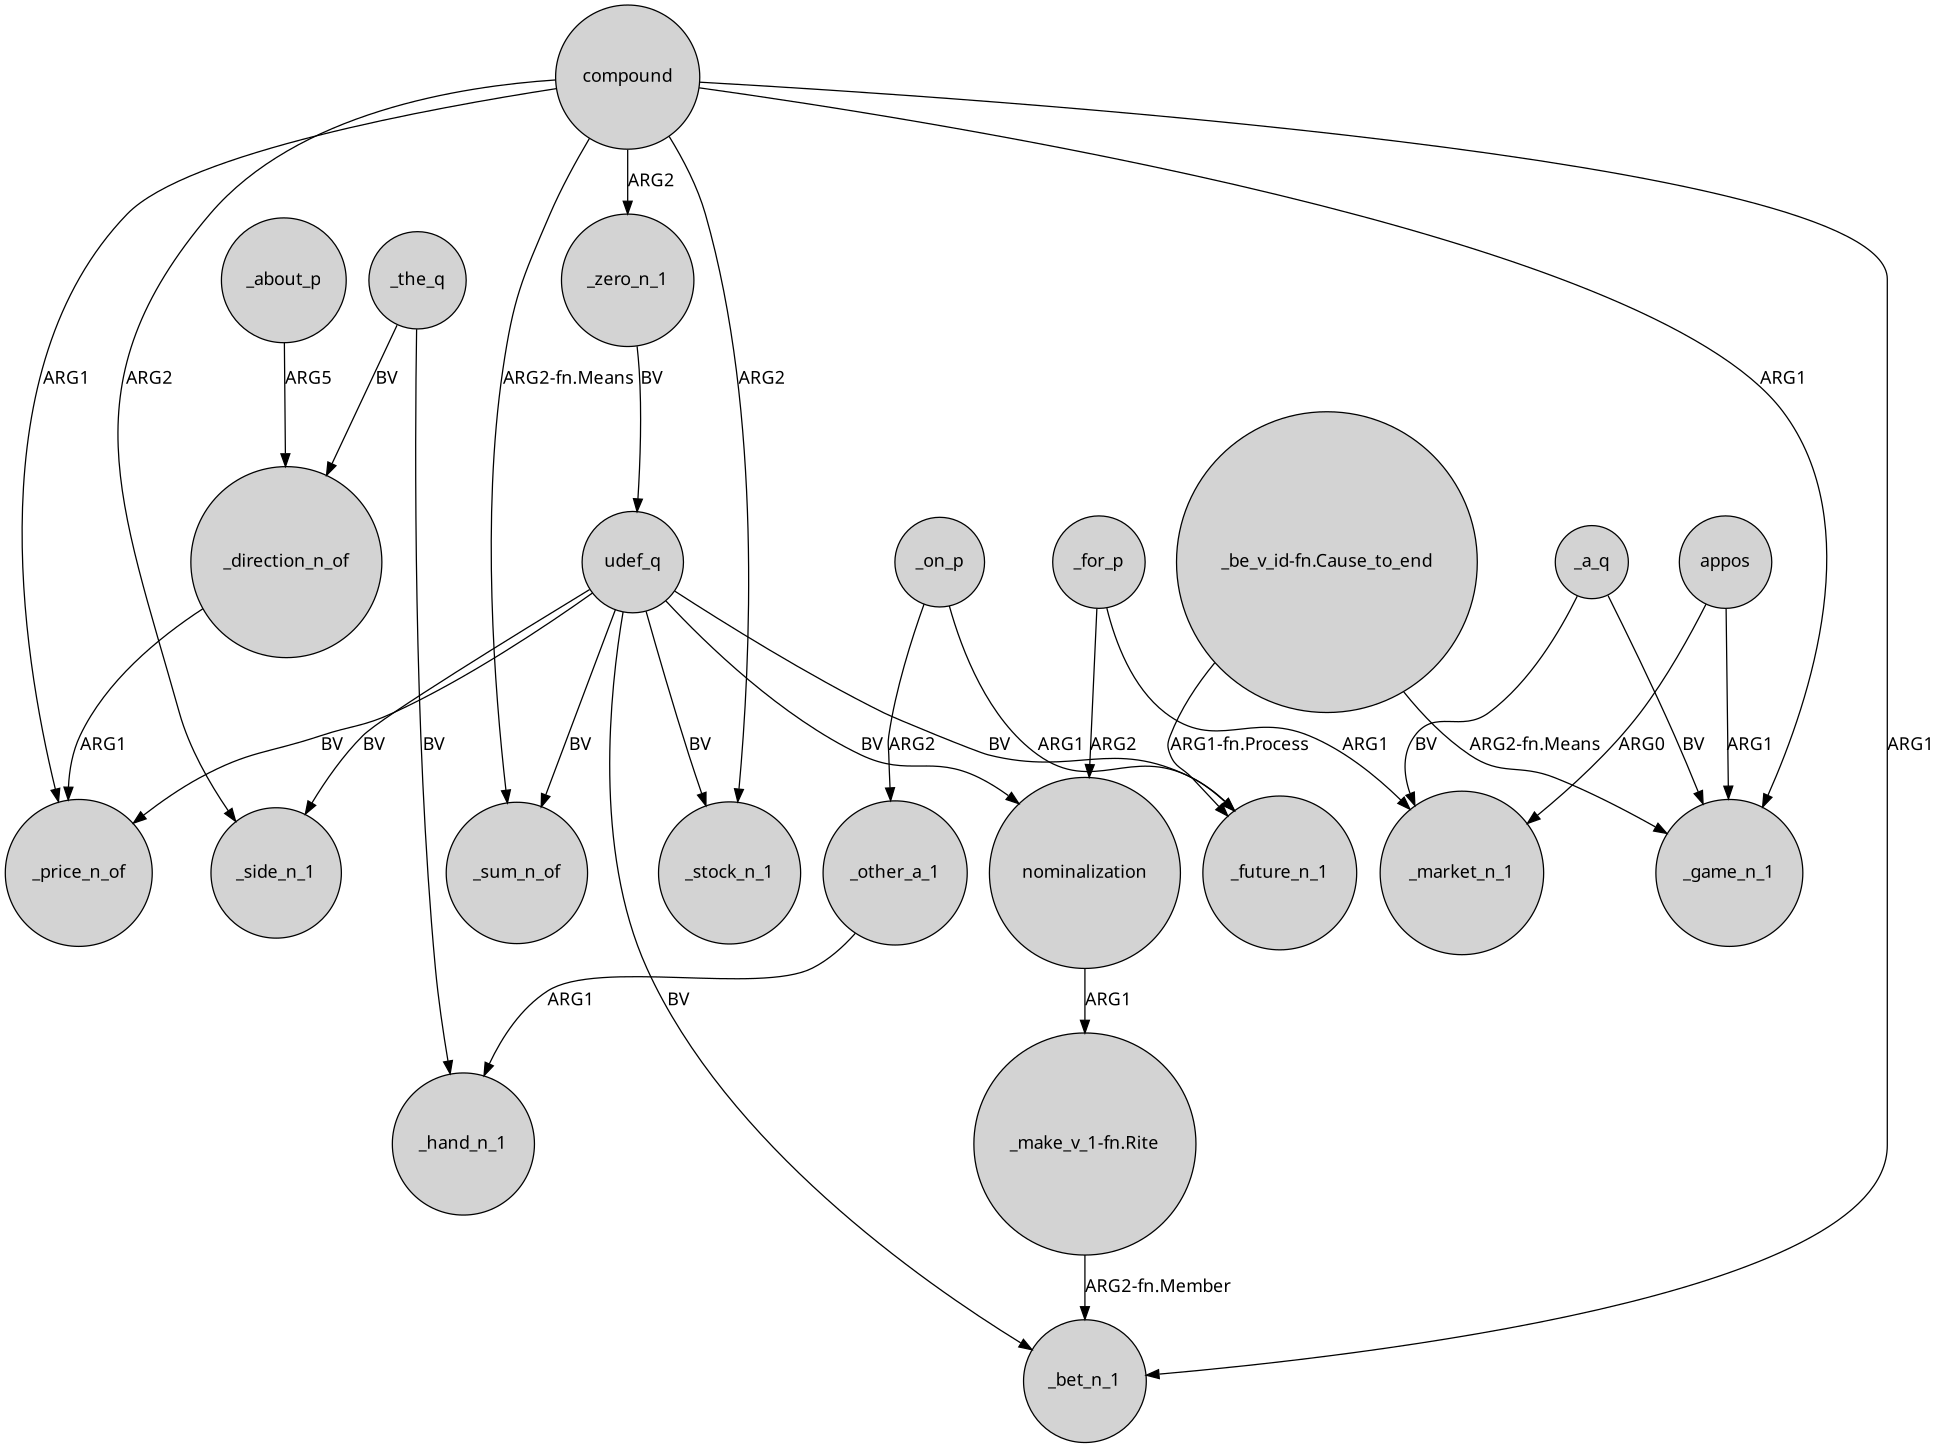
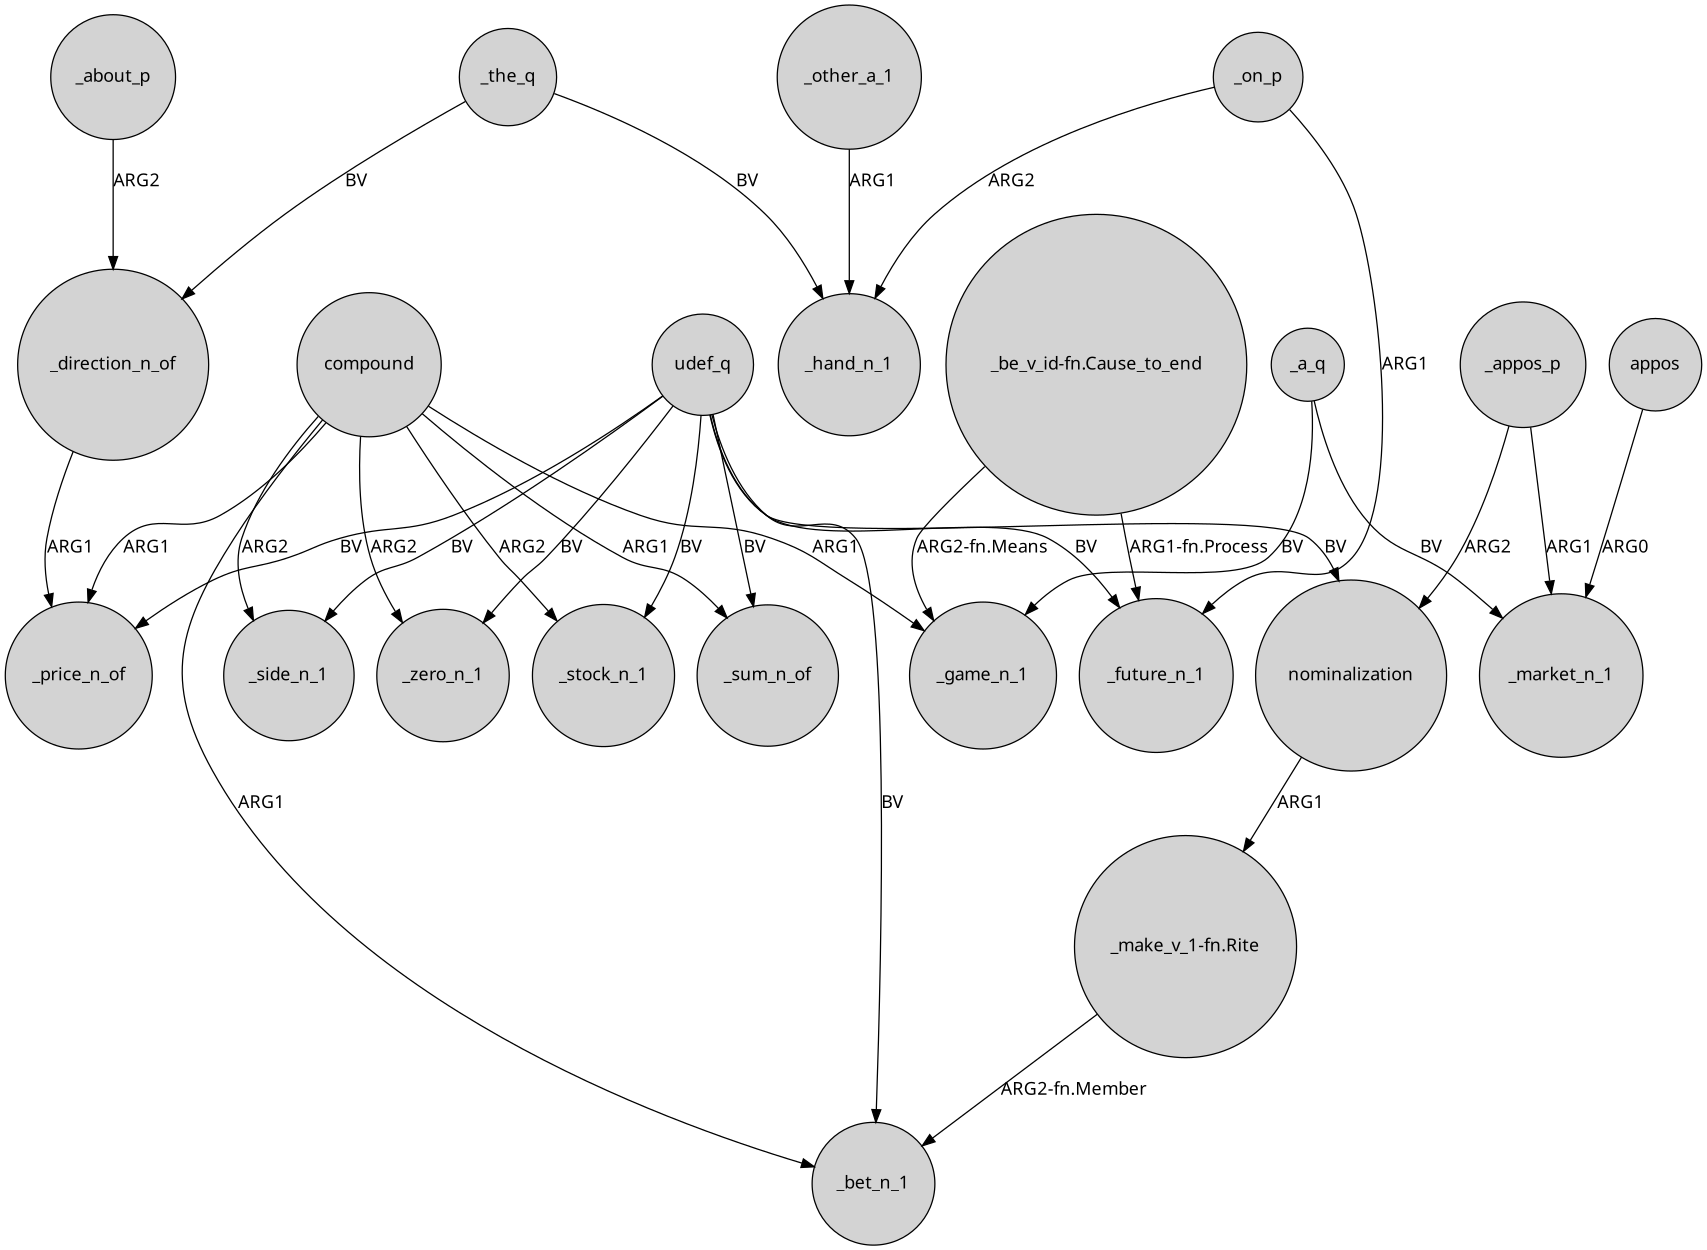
(309, 379) -> (137, 182)
(568, 379) -> (646, 548)
(641, 423) -> (586, 513)
(1099, 562) -> (1523, 365)
(897, 694) -> (1026, 154)
(1727, 697) -> none
